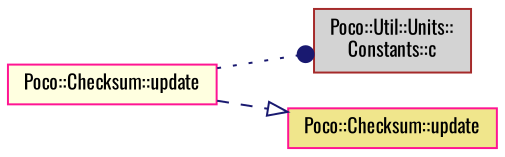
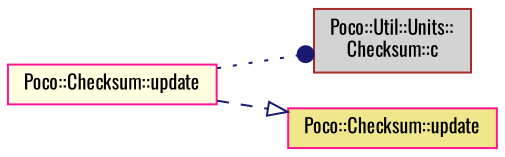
(393, 41) -> (393, 41)
